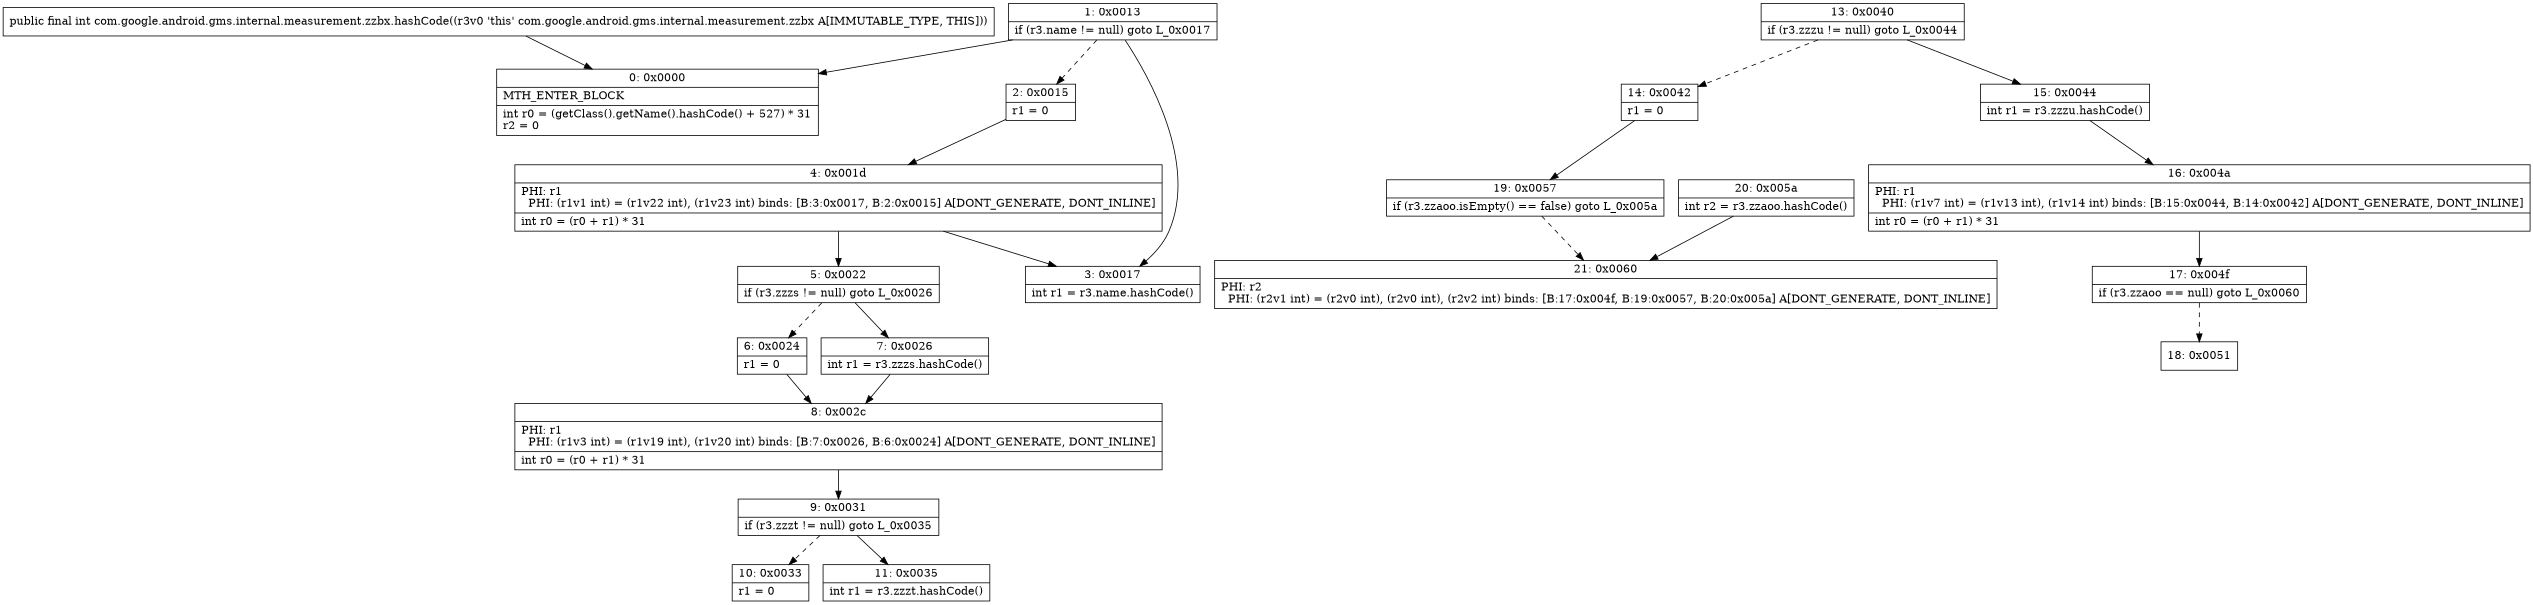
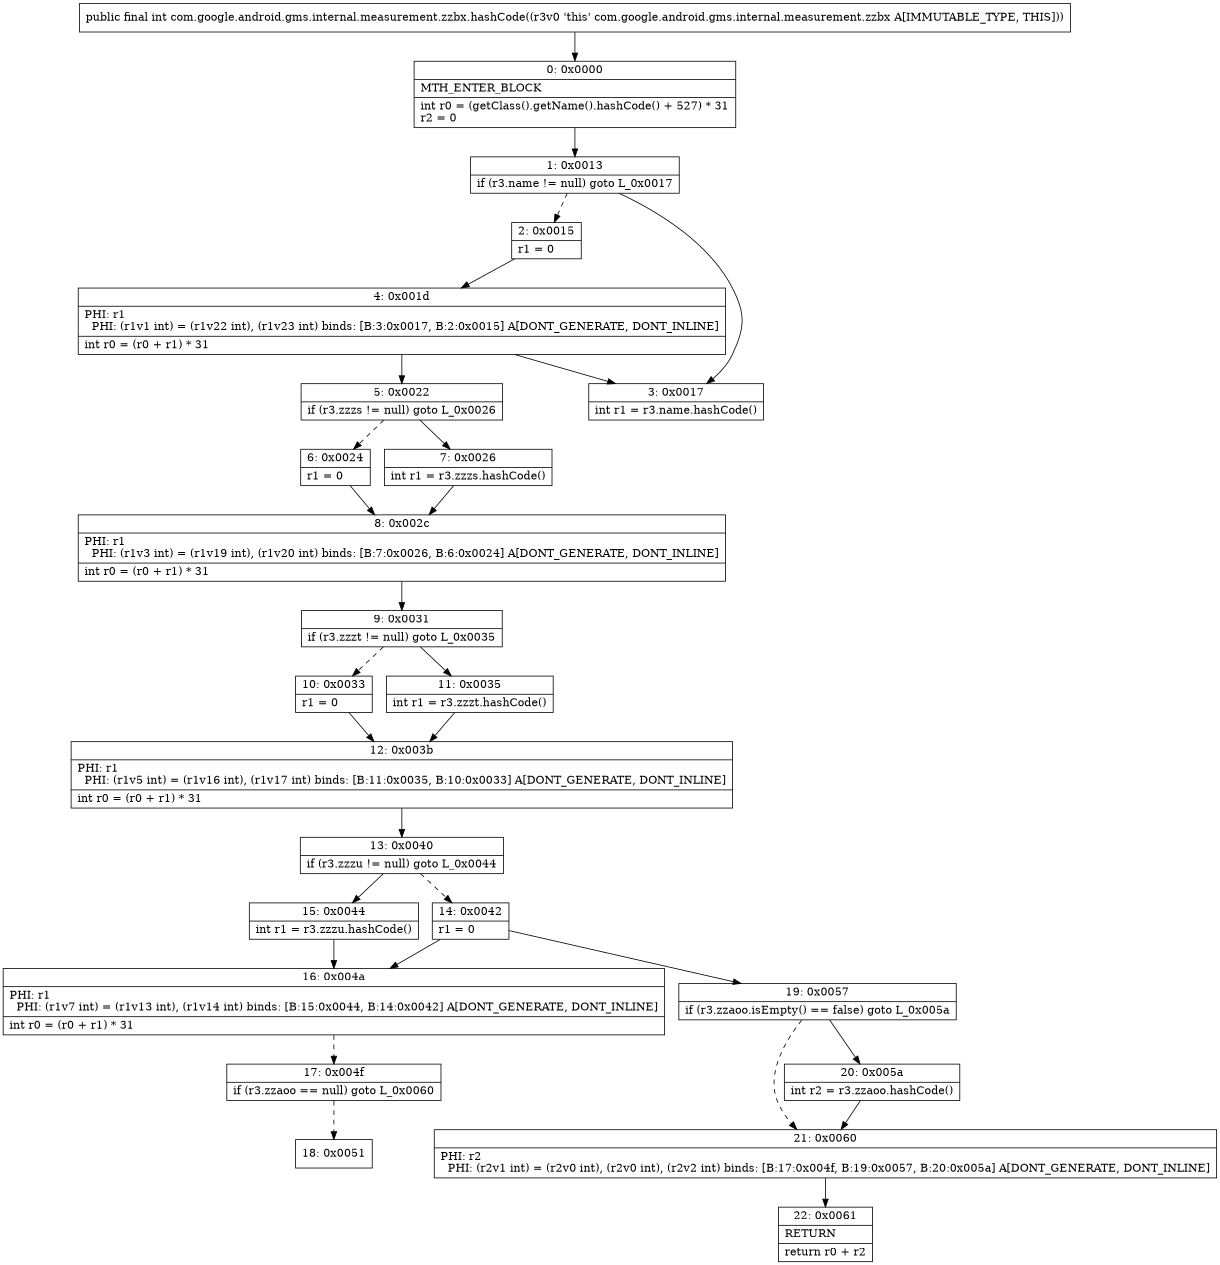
(919, 56) -> (575, 138)
(2199, 245) -> (334, 1046)
none -> (402, 775)
none -> (419, 952)
none -> (842, 1039)
none -> (825, 1234)
